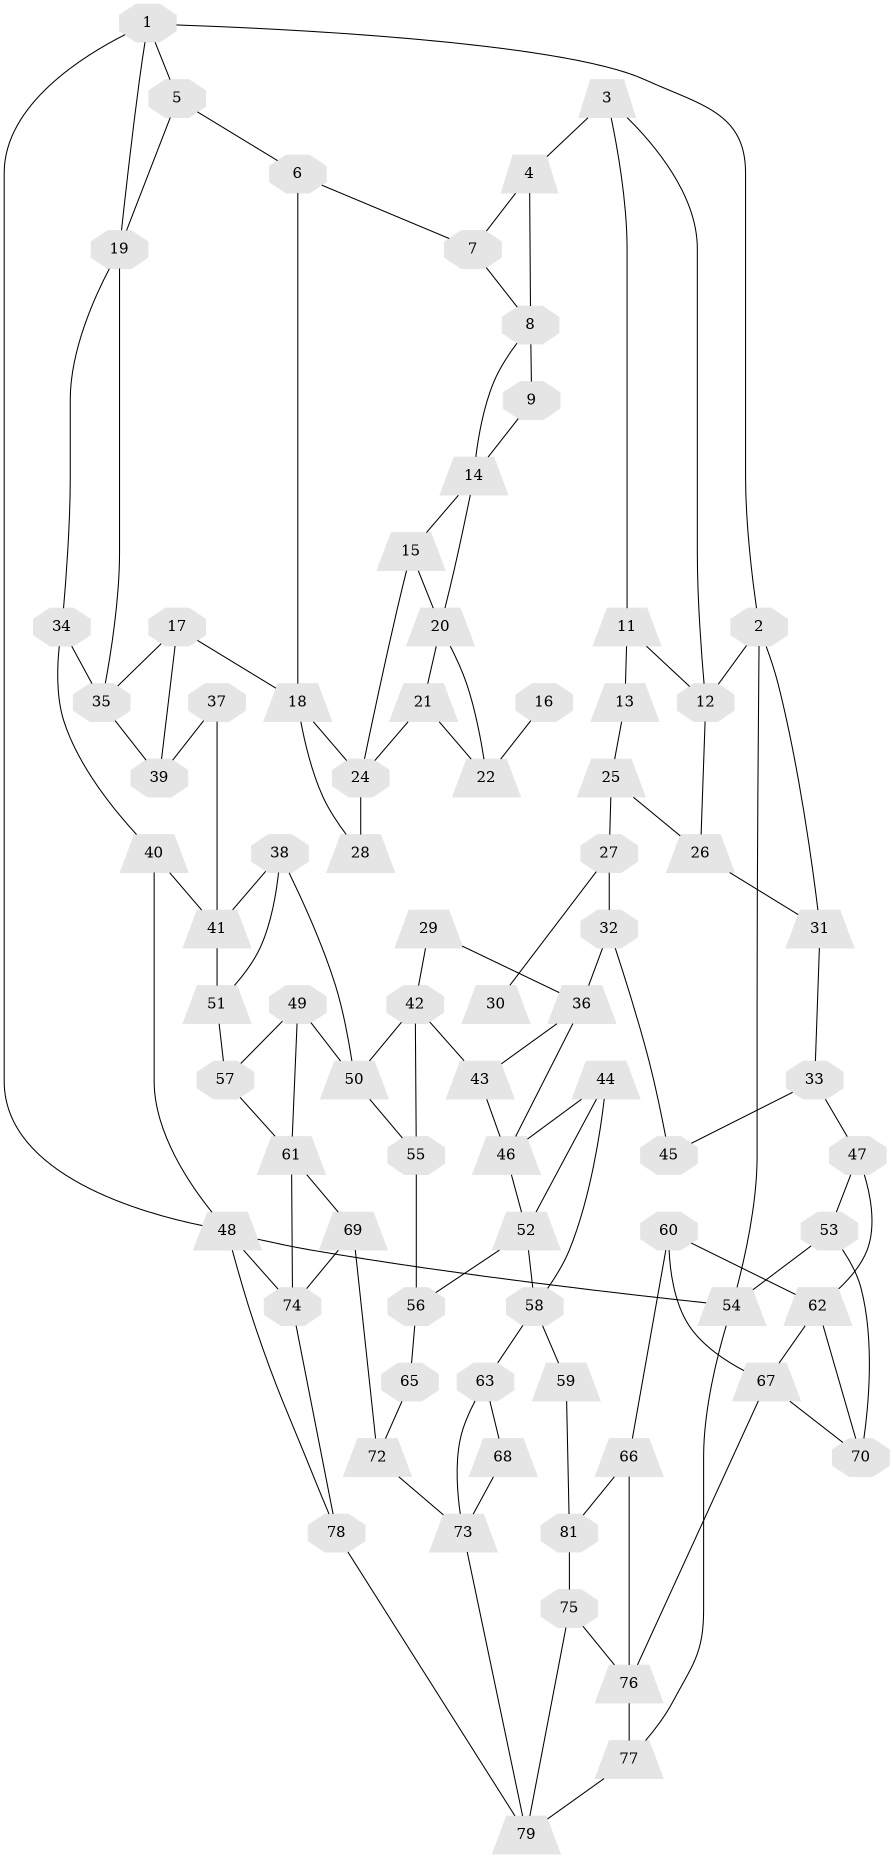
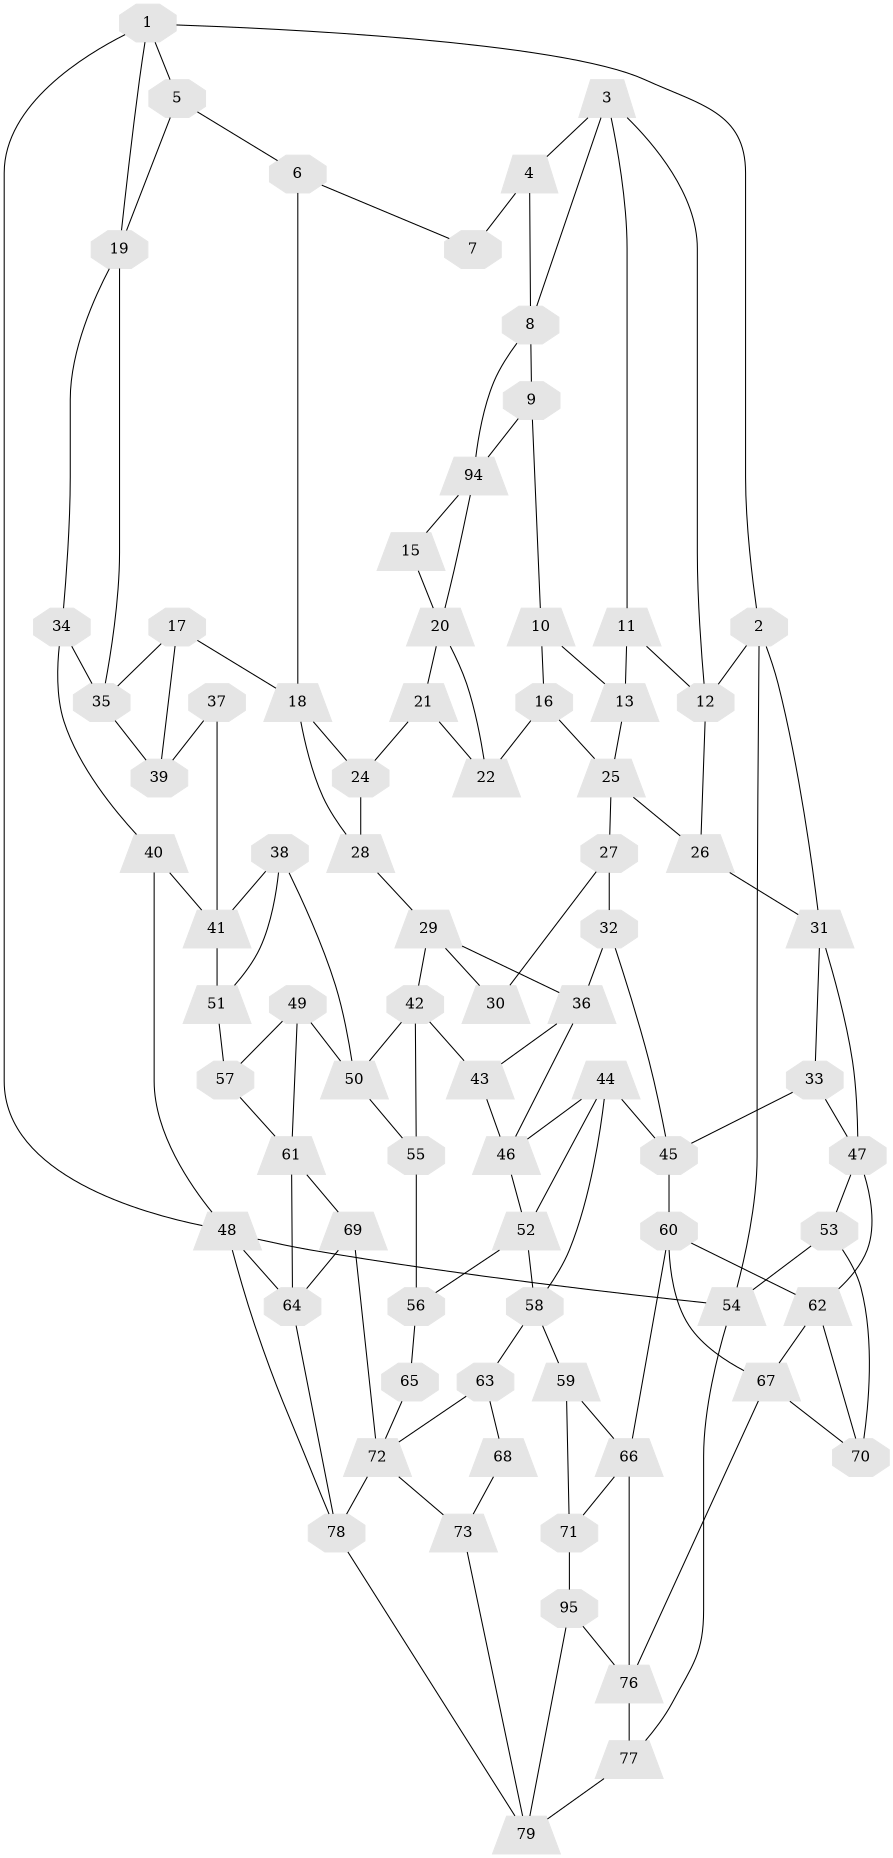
(502, 287) -> (569, 212)
(474, 476) -> (474, 476)
none -> (541, 627)
(385, 665) -> none
none -> (577, 739)
none -> (395, 891)
none -> (463, 967)
none -> (849, 1041)
none -> (638, 1119)
none -> (669, 1193)
(293, 1307) -> (293, 1307)
none -> (598, 1420)
(458, 1456) -> (433, 1419)
none -> (357, 1495)
(569, 1533) -> (569, 1533)
(569, 1609) -> (569, 1609)
